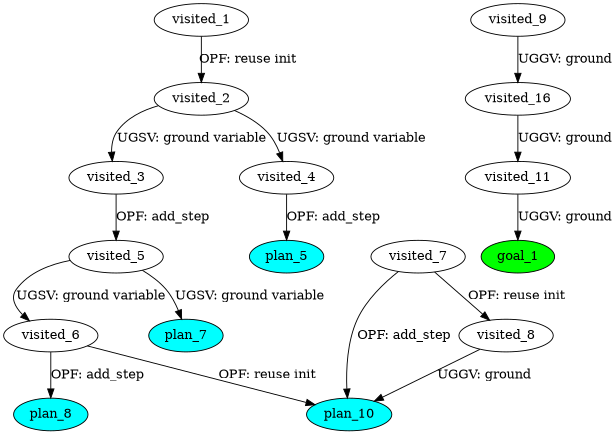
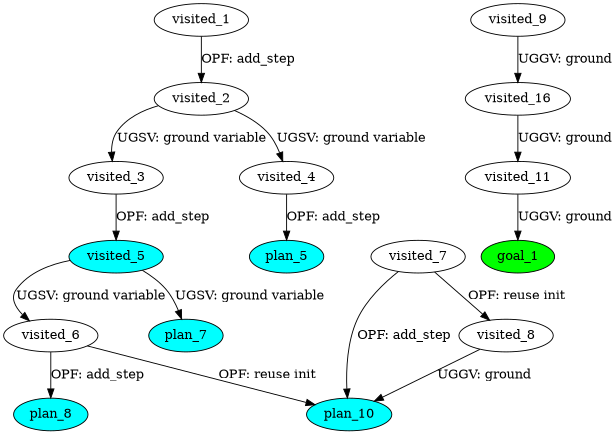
(248, 59) -> (248, 59)
(116, 257) -> (116, 257)
